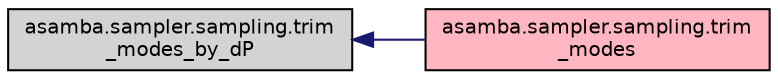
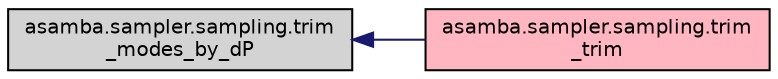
(598, 40) -> (598, 40)
